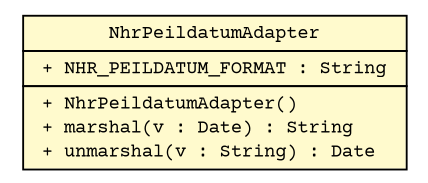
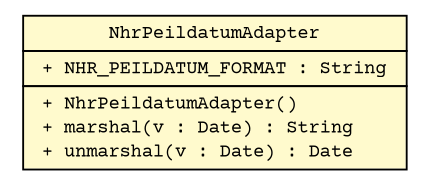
(209, 151) -> (198, 151)
